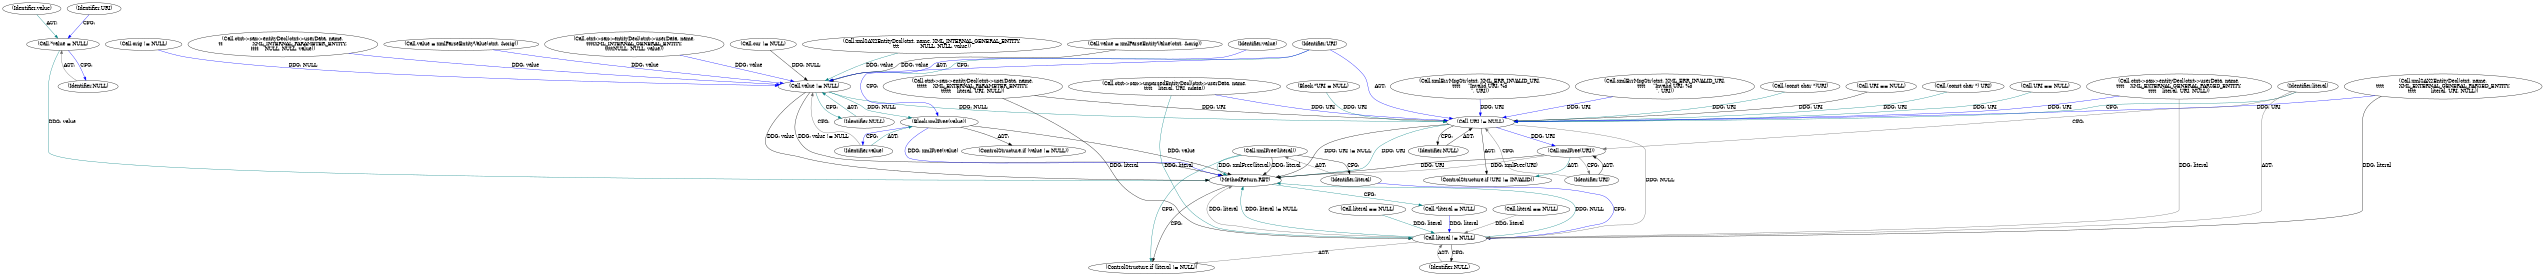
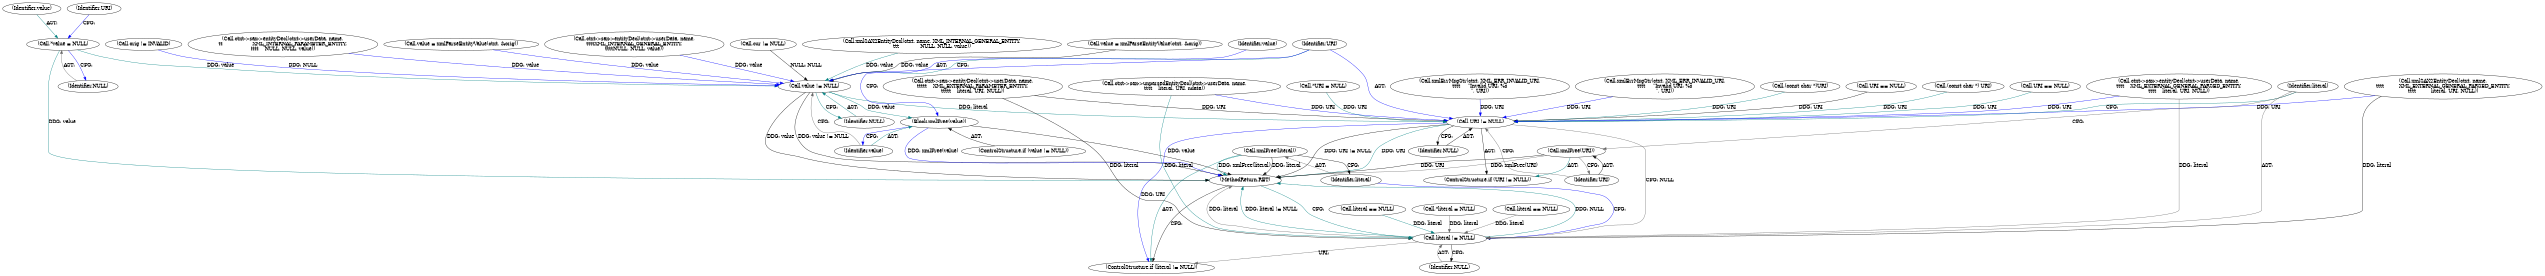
(144, 44) -> (144, 44)
(806, 65) -> (806, 65)
none -> (425, 79)
(1323, 87) -> (1323, 87)
(881, 108) -> (881, 108)
(973, 108) -> (973, 108)
(985, 134) -> (972, 140)
(1524, 136) -> (1245, 132)
(1488, 180) -> (1488, 180)
(1660, 180) -> (1660, 180)
(1345, 195) -> (1331, 223)
(1169, 210) -> (1169, 210)
(1449, 222) -> (1449, 222)
(1325, 253) -> (1325, 253)
